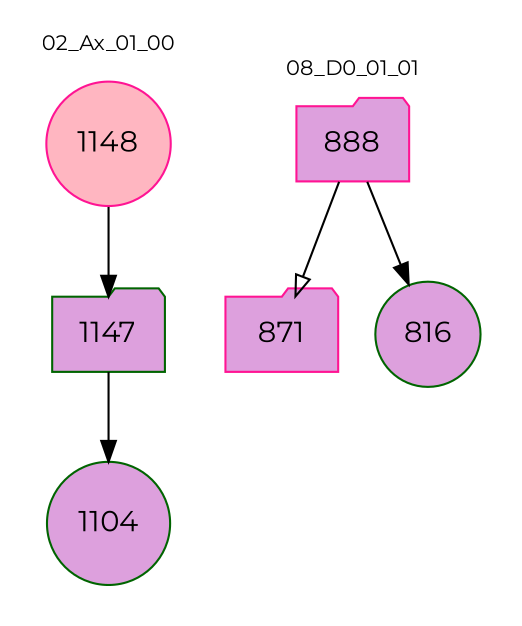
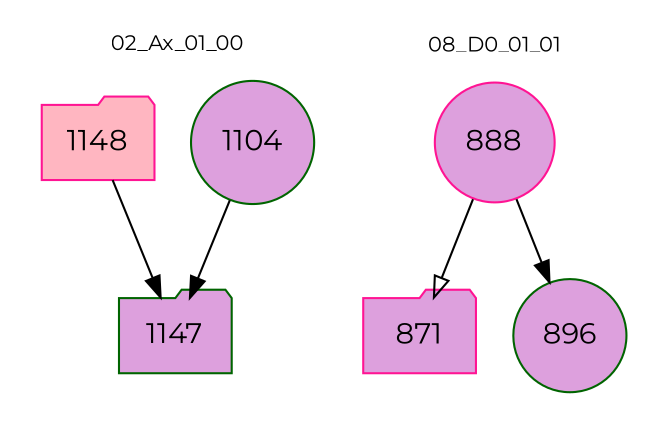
(109, 144) -> (98, 142)
(353, 144) -> (495, 142)
(428, 334) -> (570, 336)
(109, 406) -> (214, 239)
